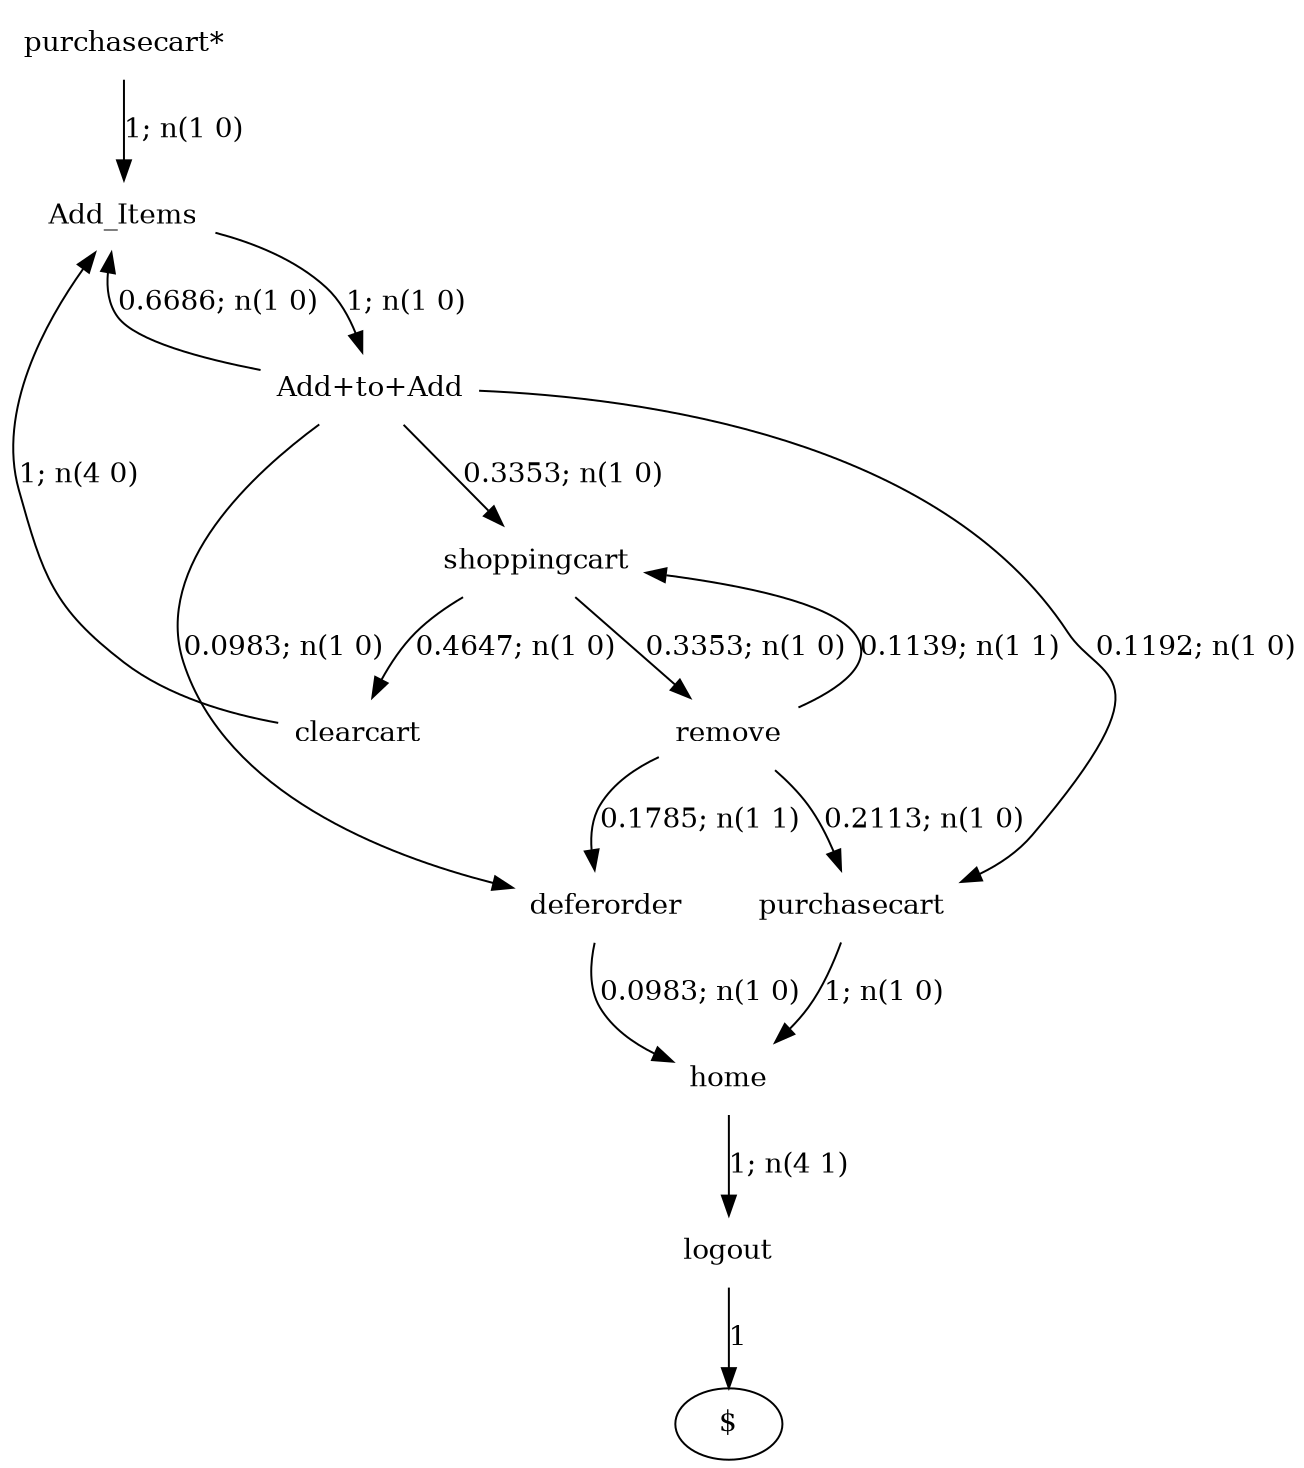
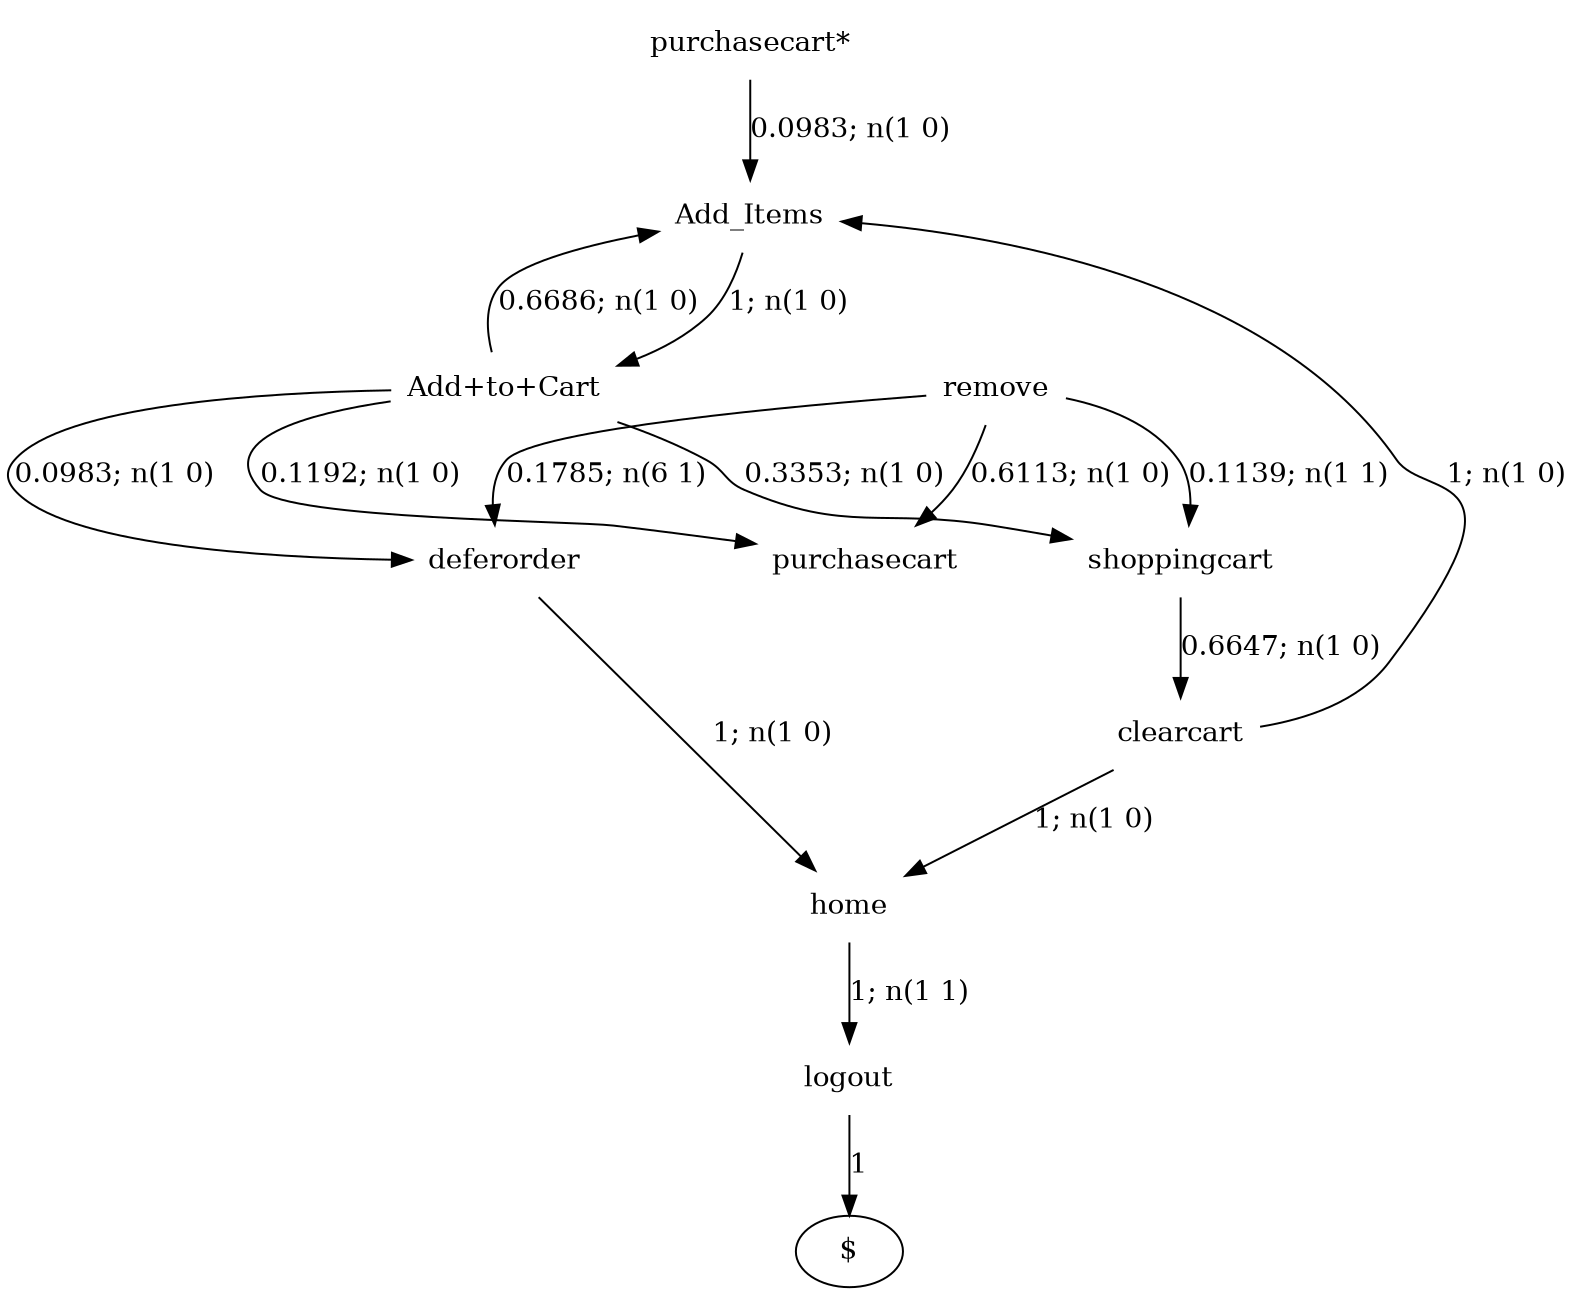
(184, 130) -> (850, 130)
(370, 389) -> (504, 389)
(79, 475) -> (1507, 475)
(625, 641) -> none
(516, 648) -> (1281, 648)
(700, 820) -> (606, 475)
(924, 820) -> (1071, 475)
(820, 988) -> (1018, 818)
(700, 993) -> (773, 734)
(789, 1165) -> (910, 993)
